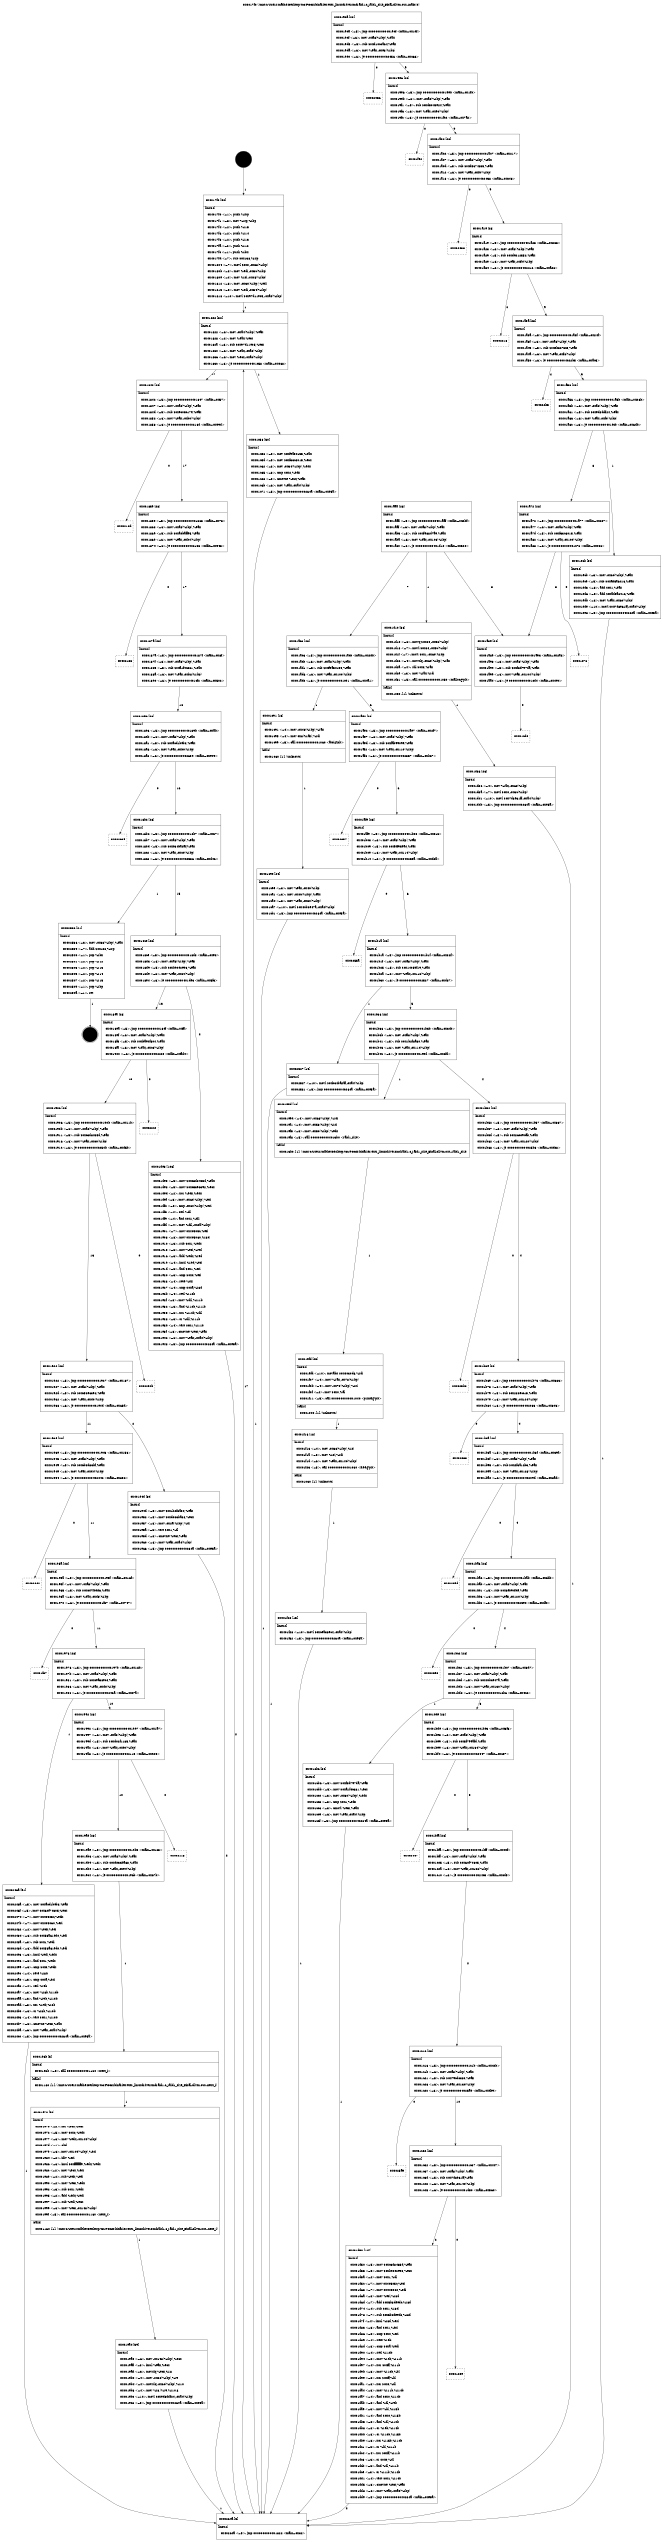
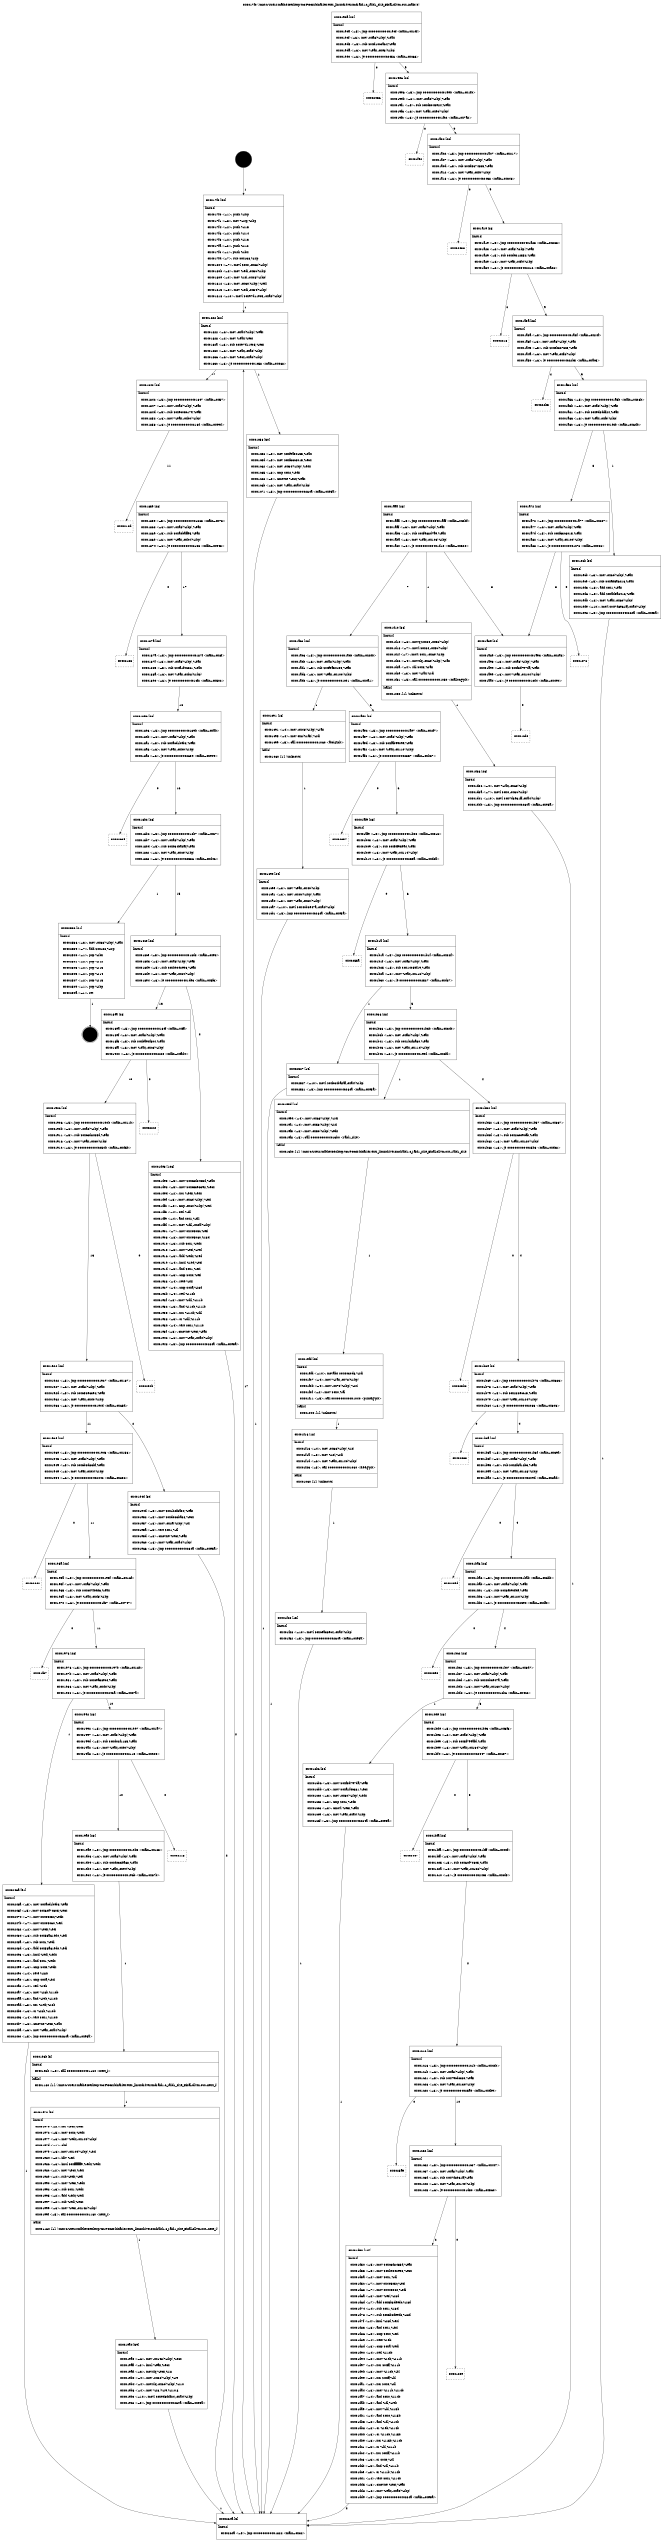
(182, 465) -> none
(169, 466) -> (169, 466)
